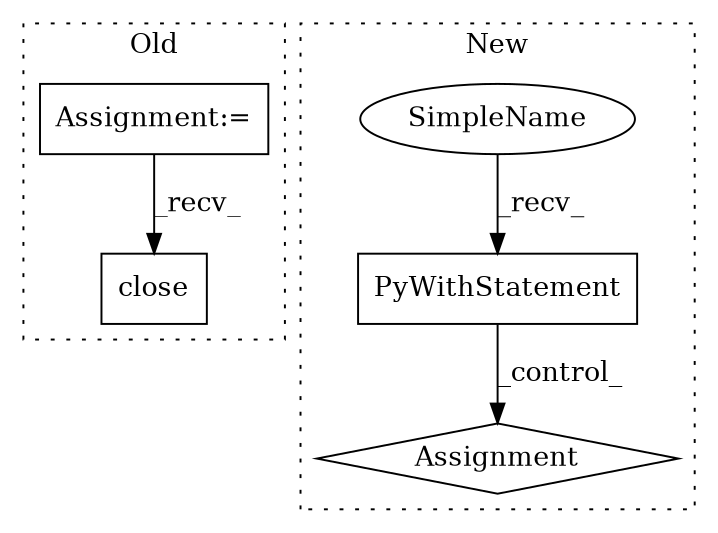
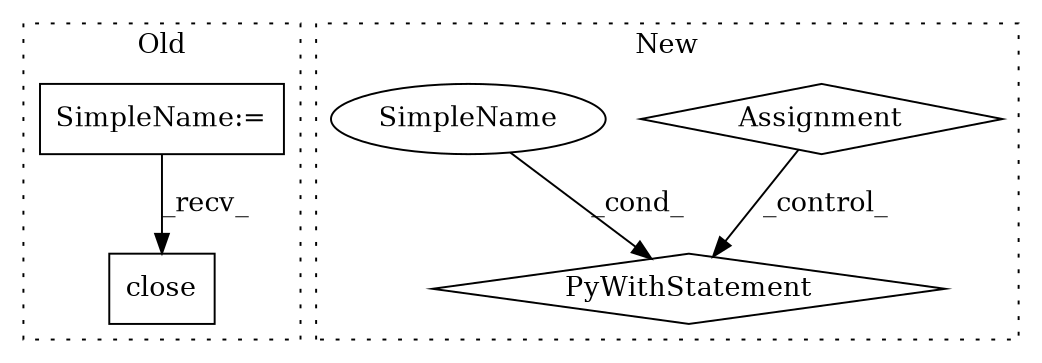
(154, 119) -> (162, 119)
(542, 204) -> (638, 204)
(498, 289) -> (689, 289)
(498, 364) -> (762, 196)
